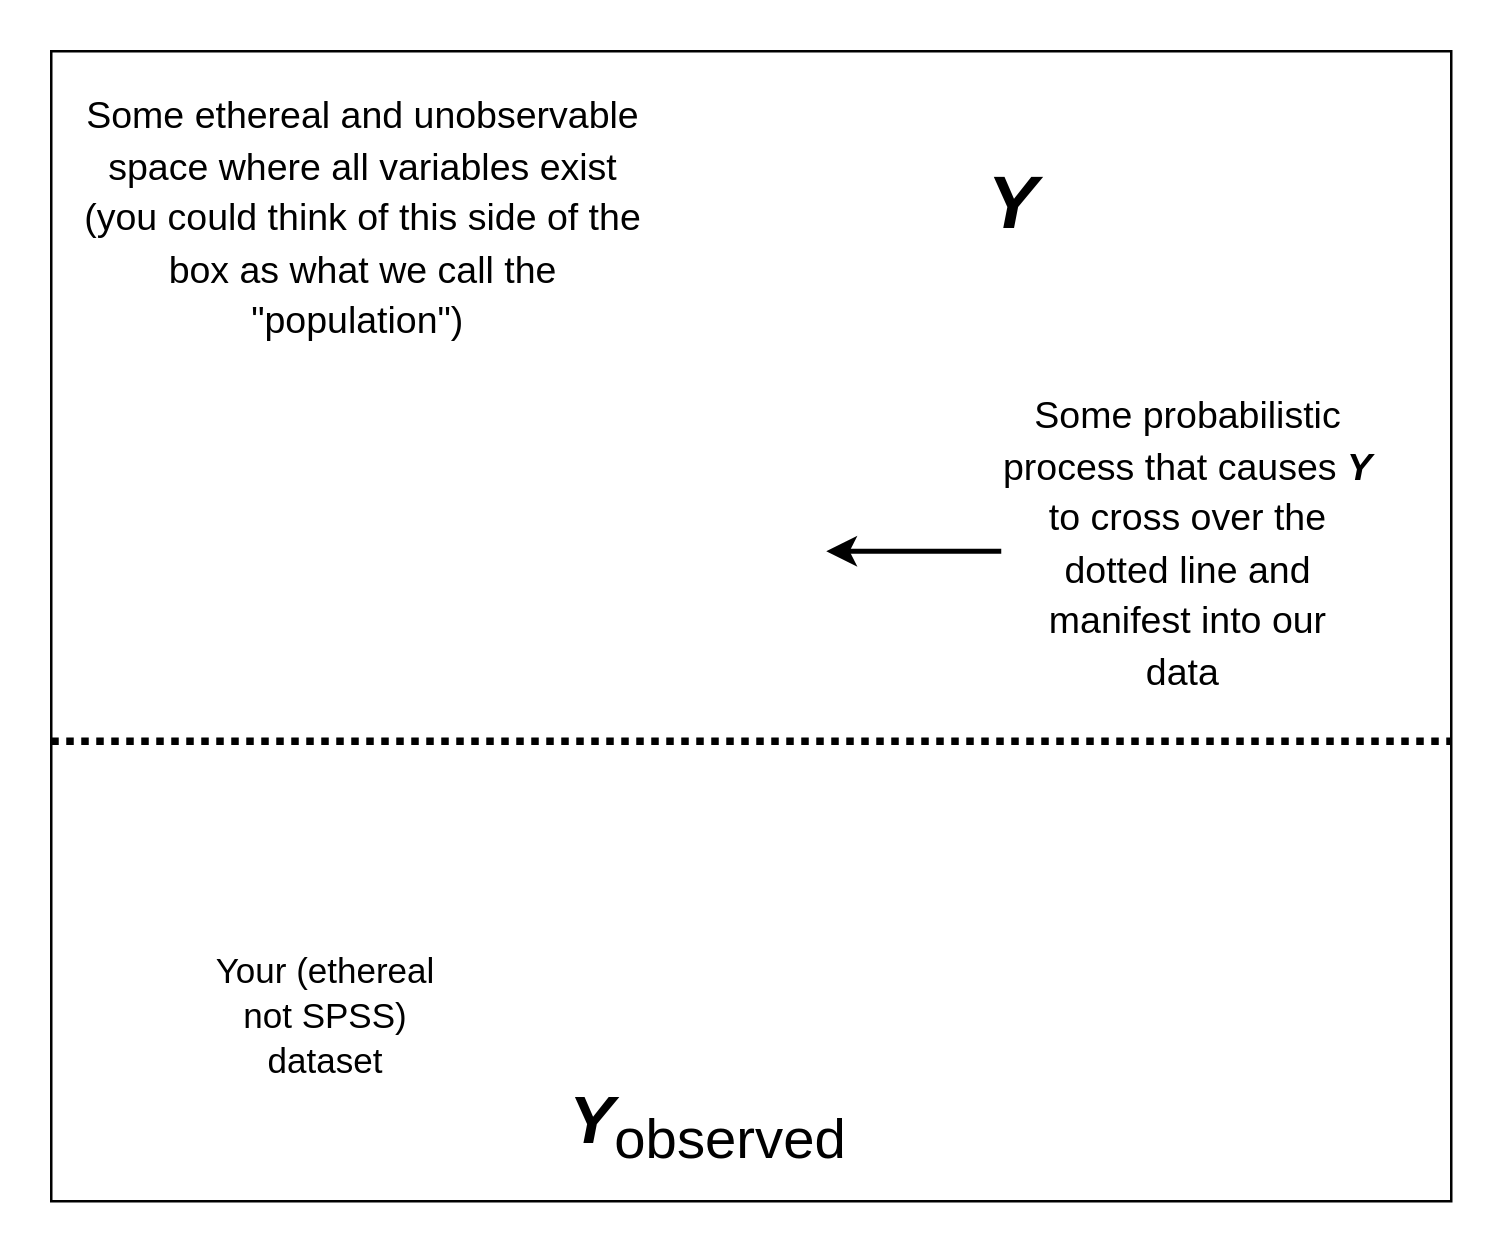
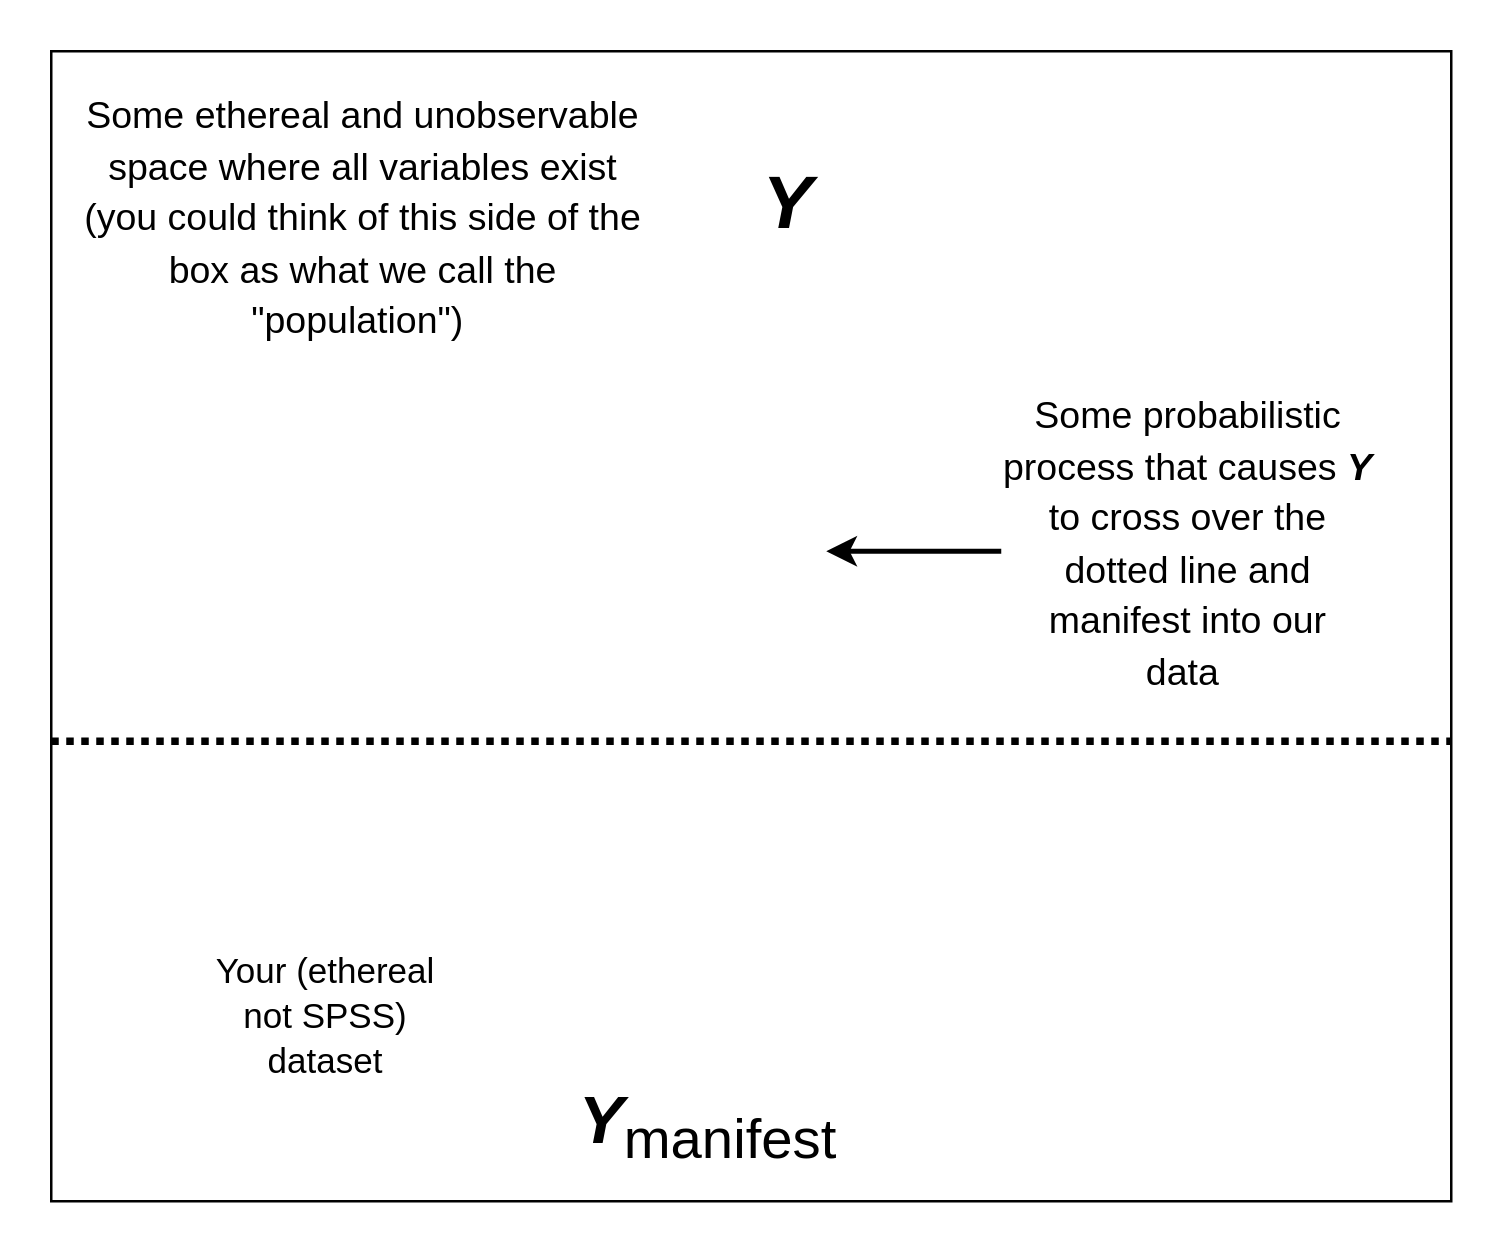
(1014, 201) -> (789, 201)
(709, 1126) -> (709, 1126)
